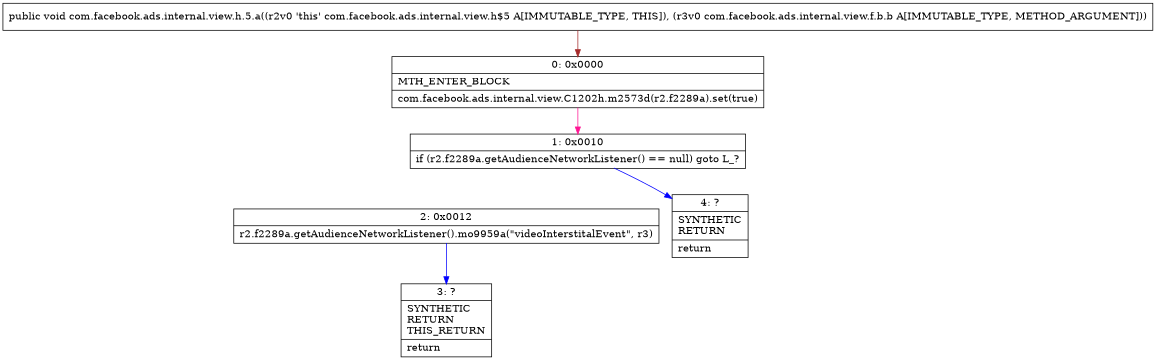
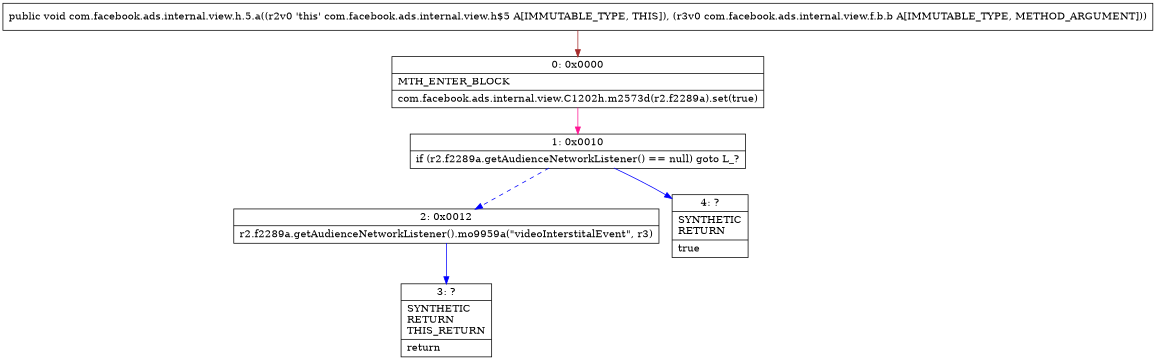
none -> (515, 187)
(695, 248) -> (689, 248)
